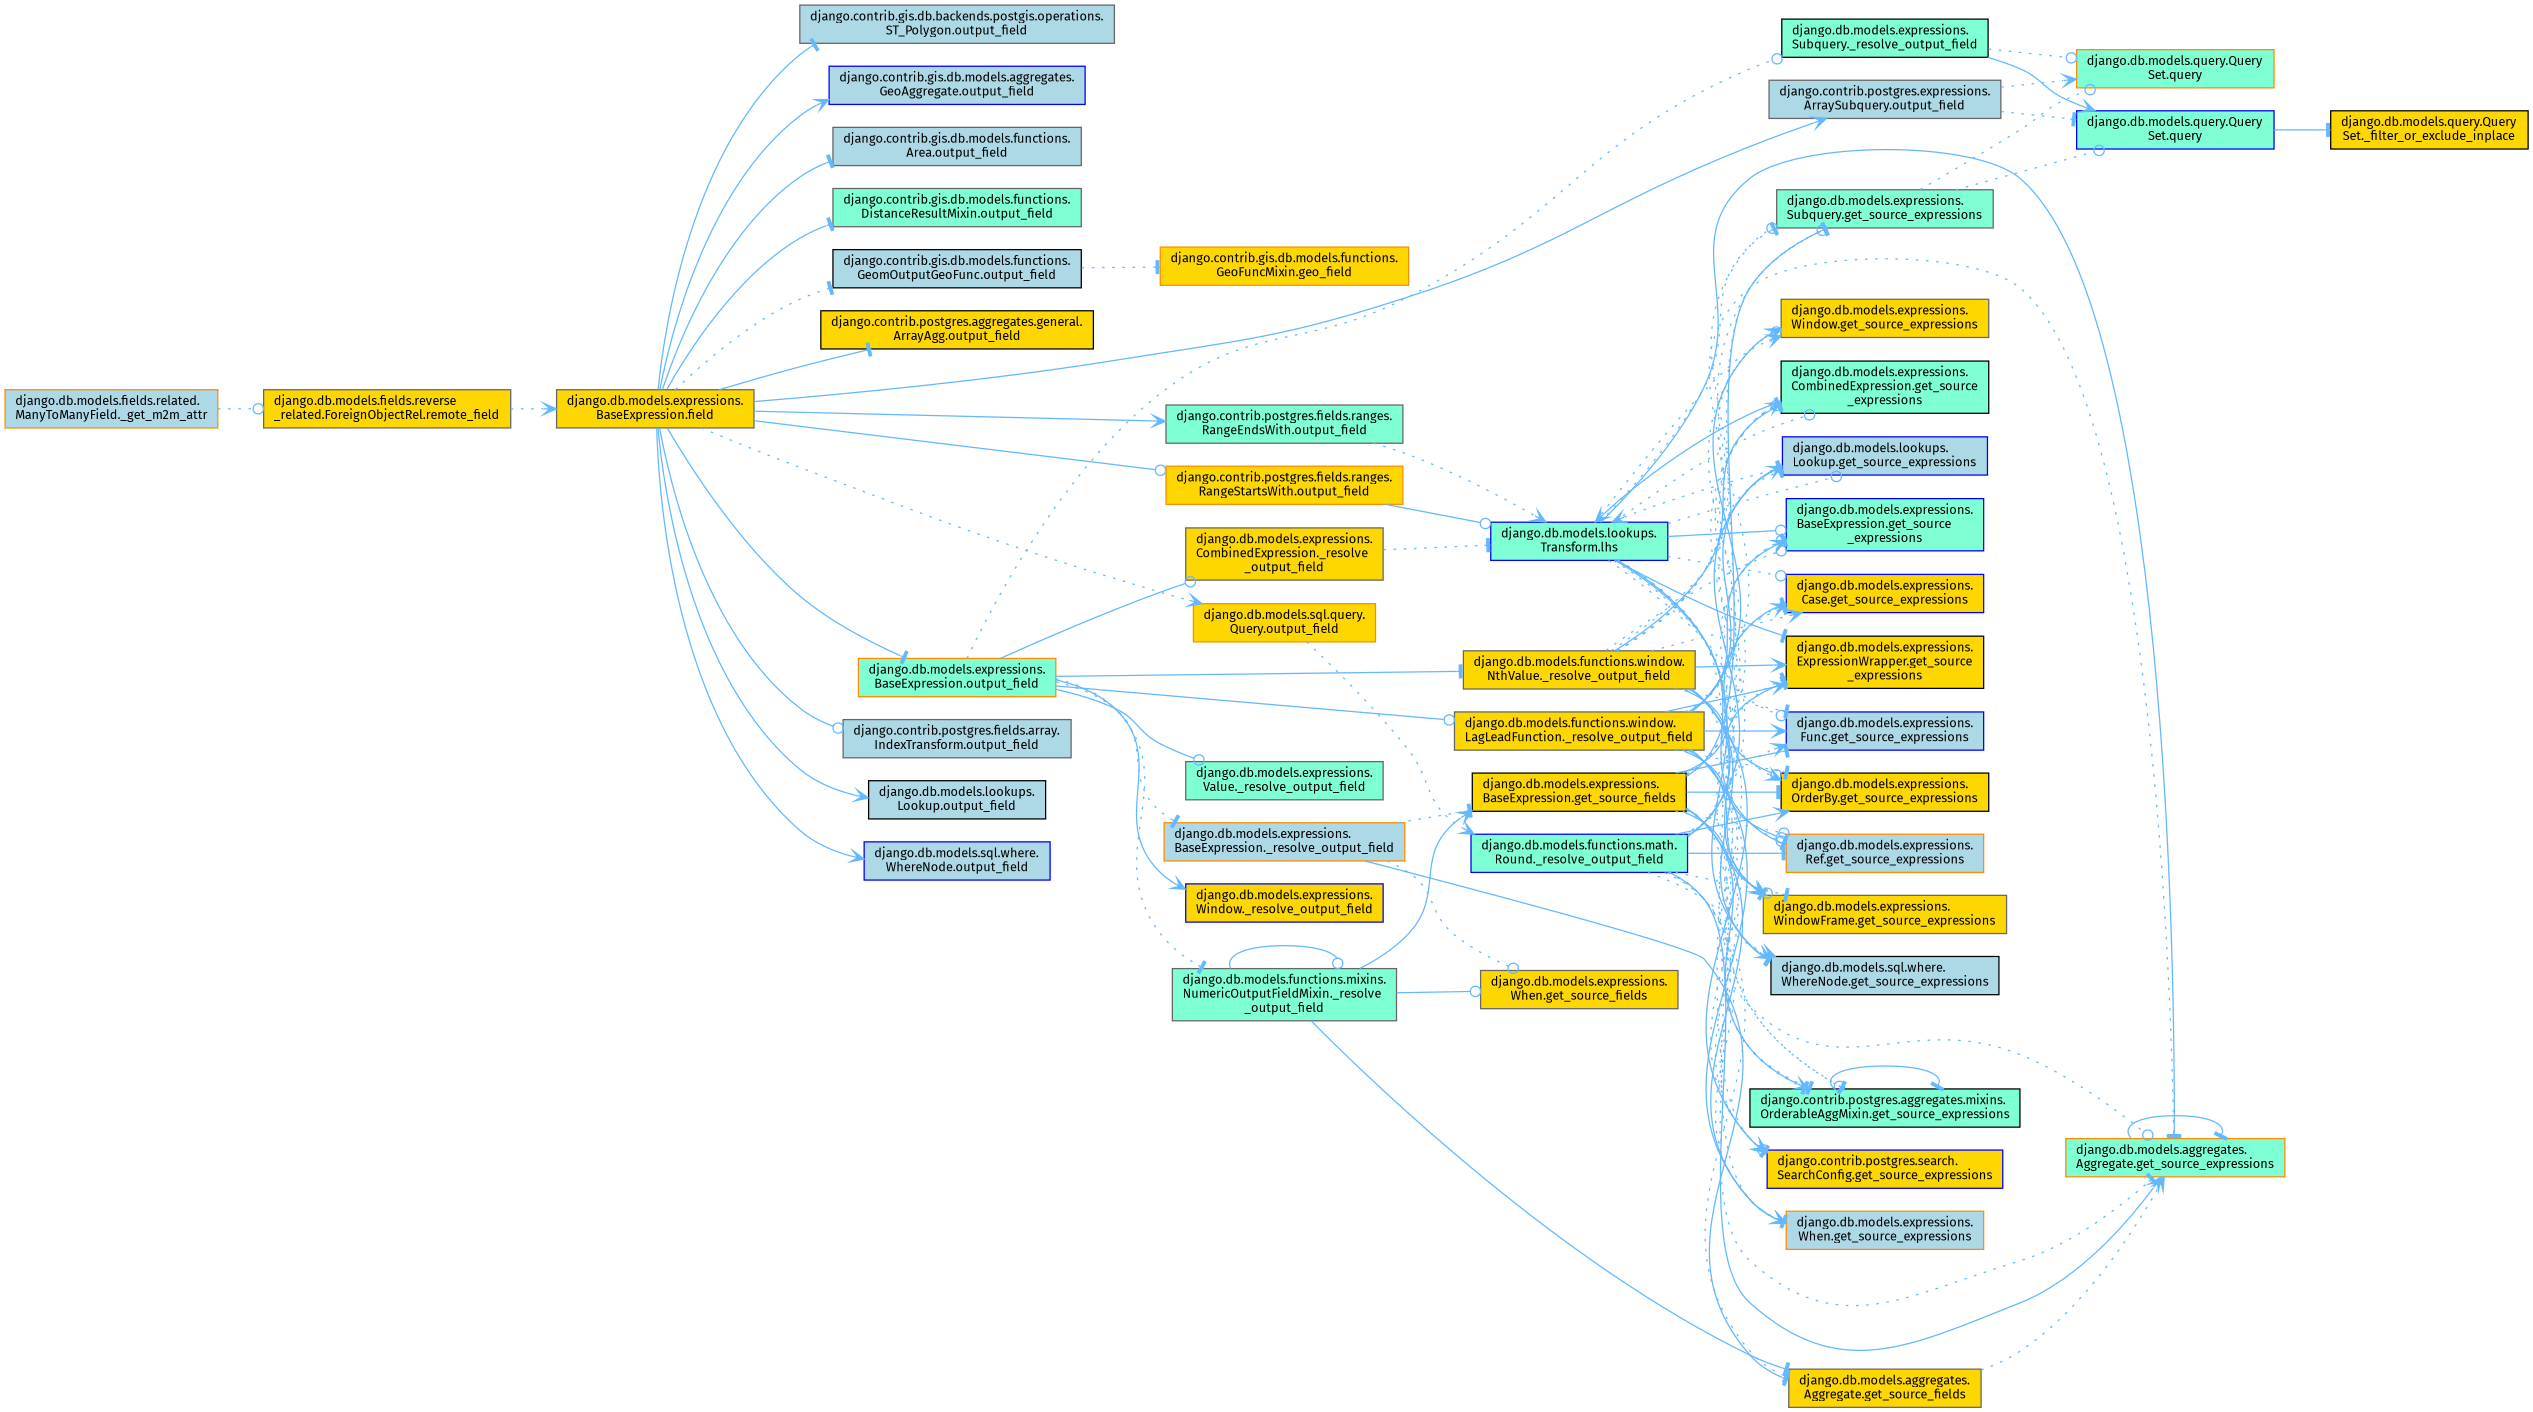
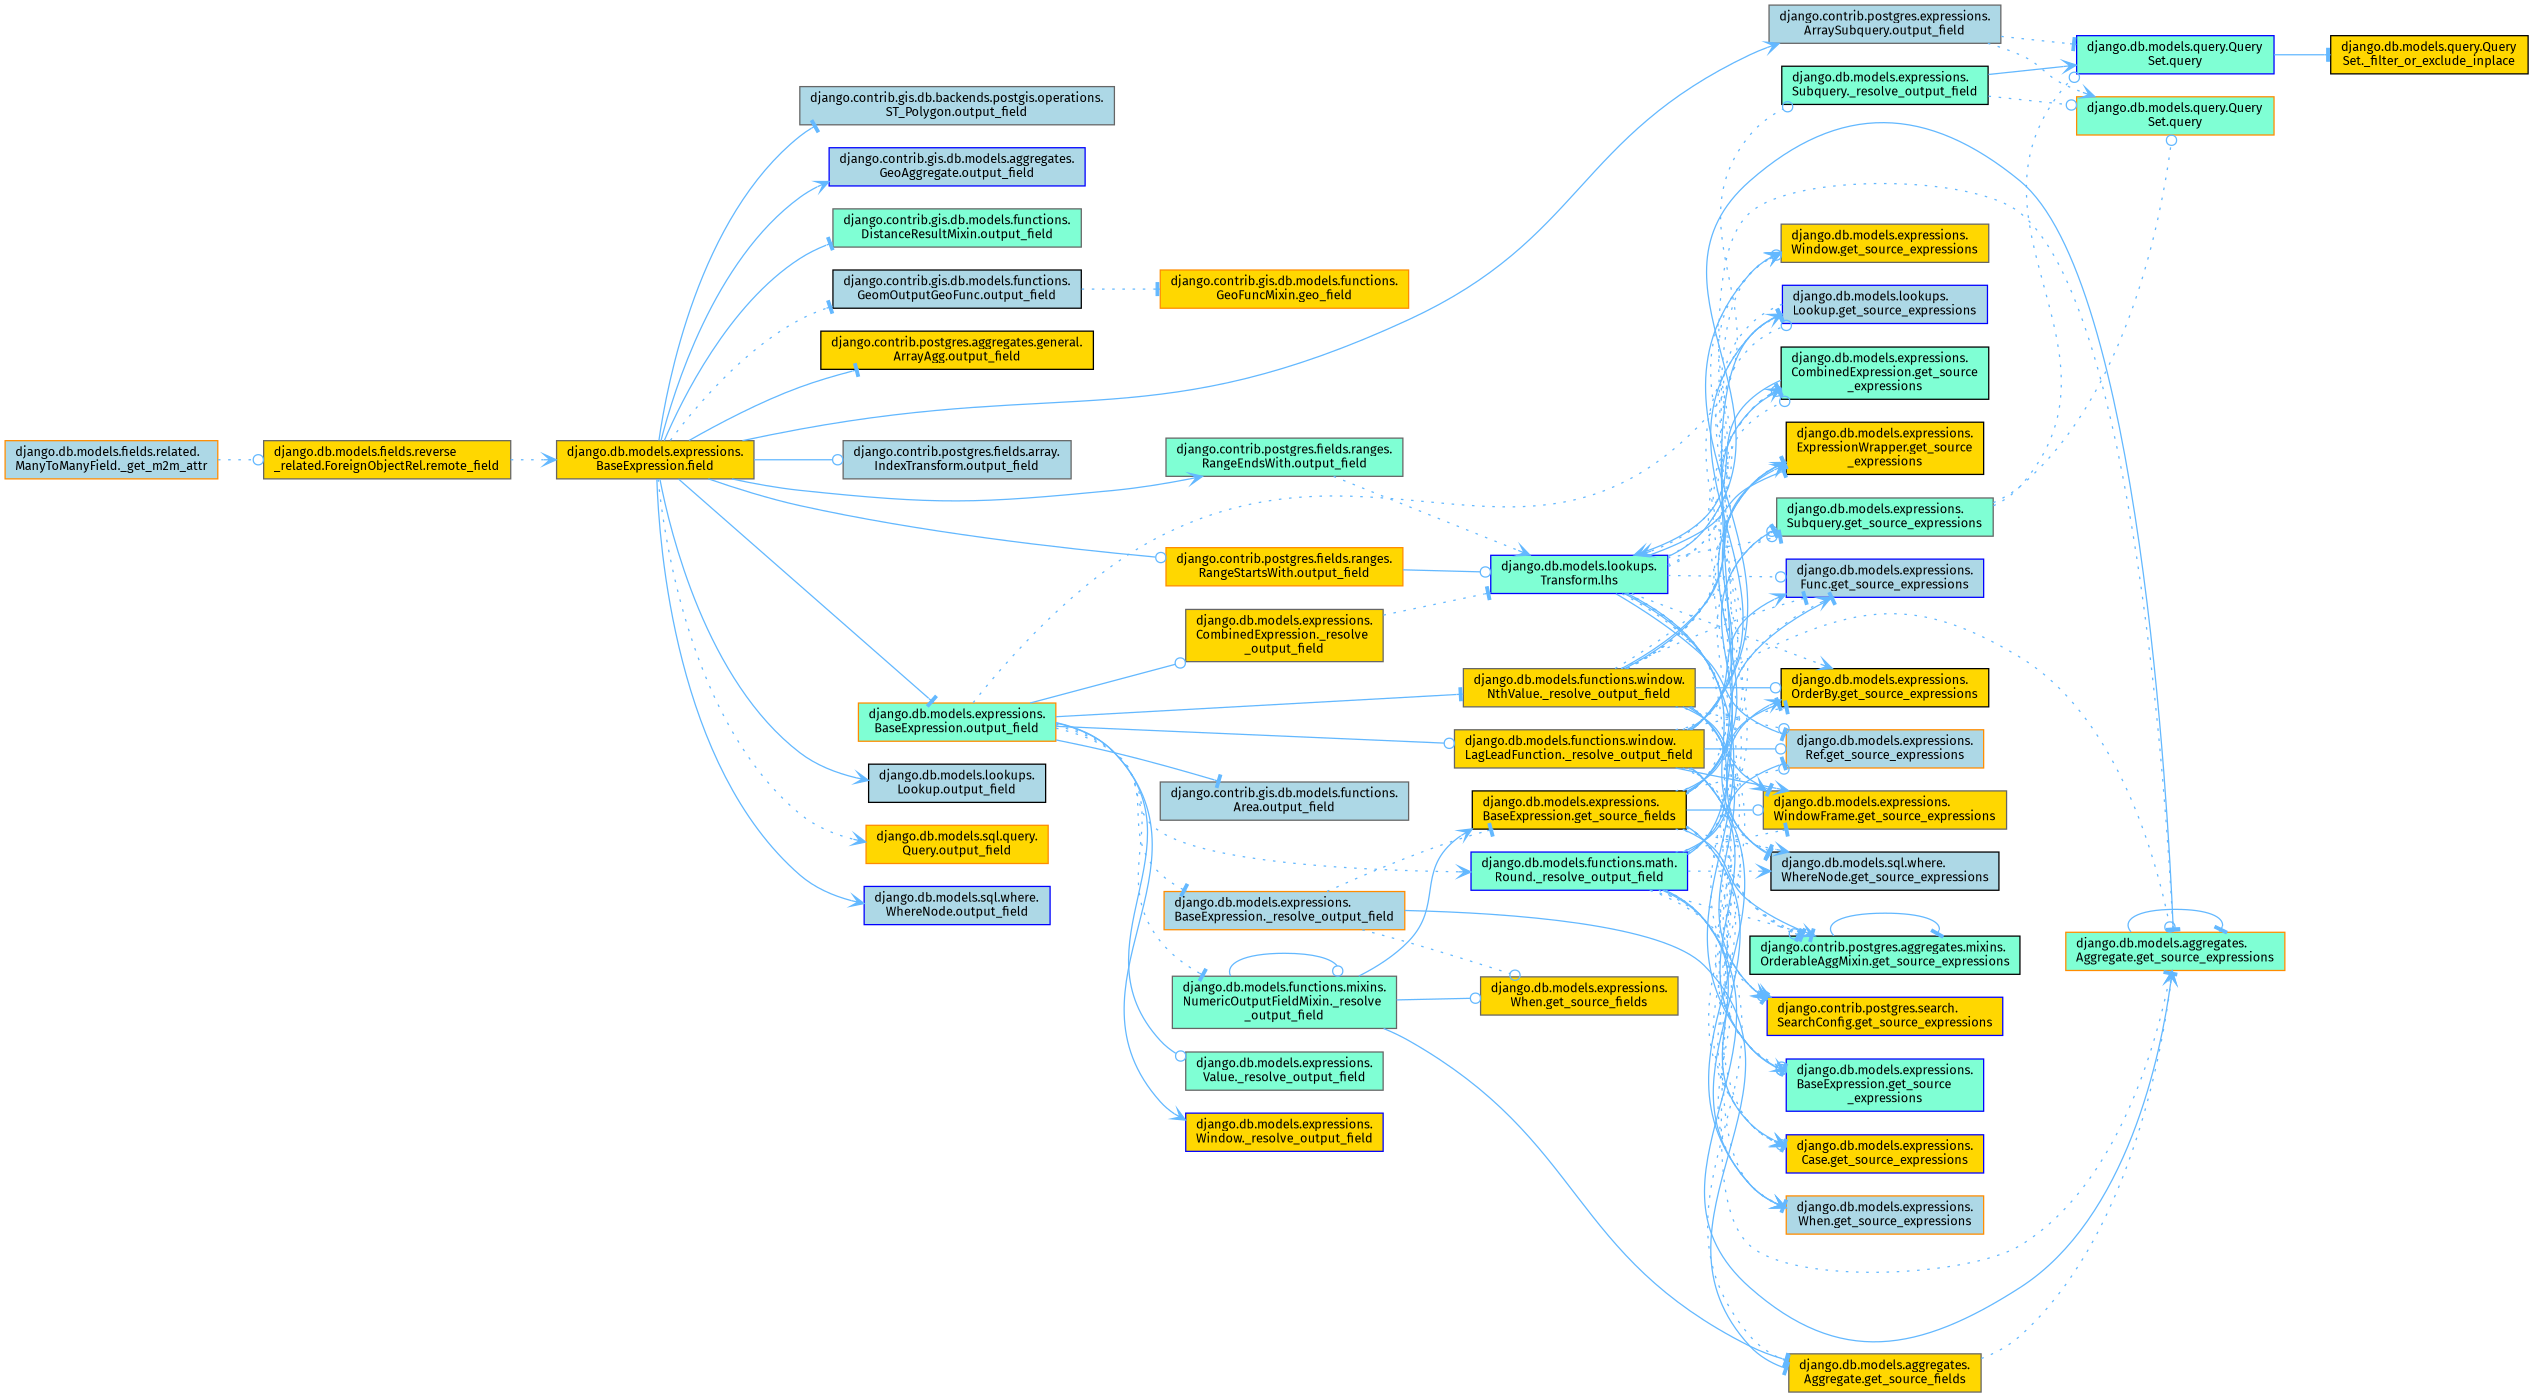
(724, 260) -> (1136, 758)
(1726, 716) -> (1726, 1011)
(1392, 730) -> (1229, 854)
